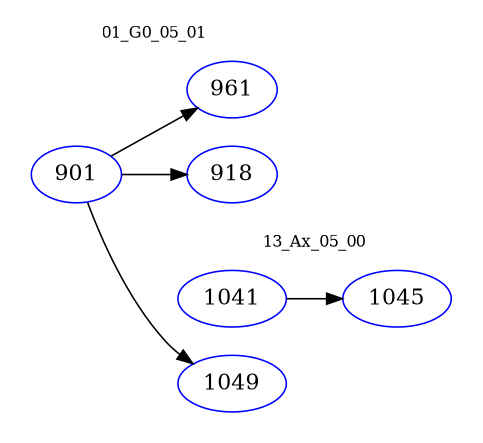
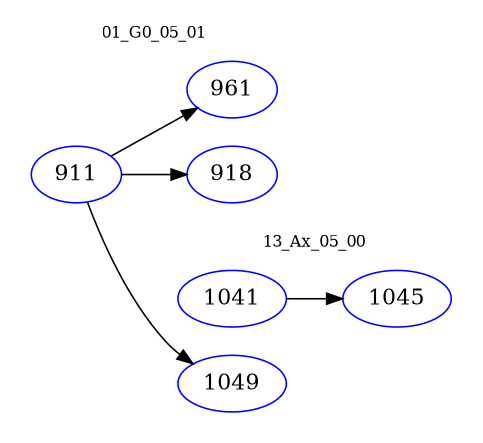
(76, 175) -> (76, 175)
